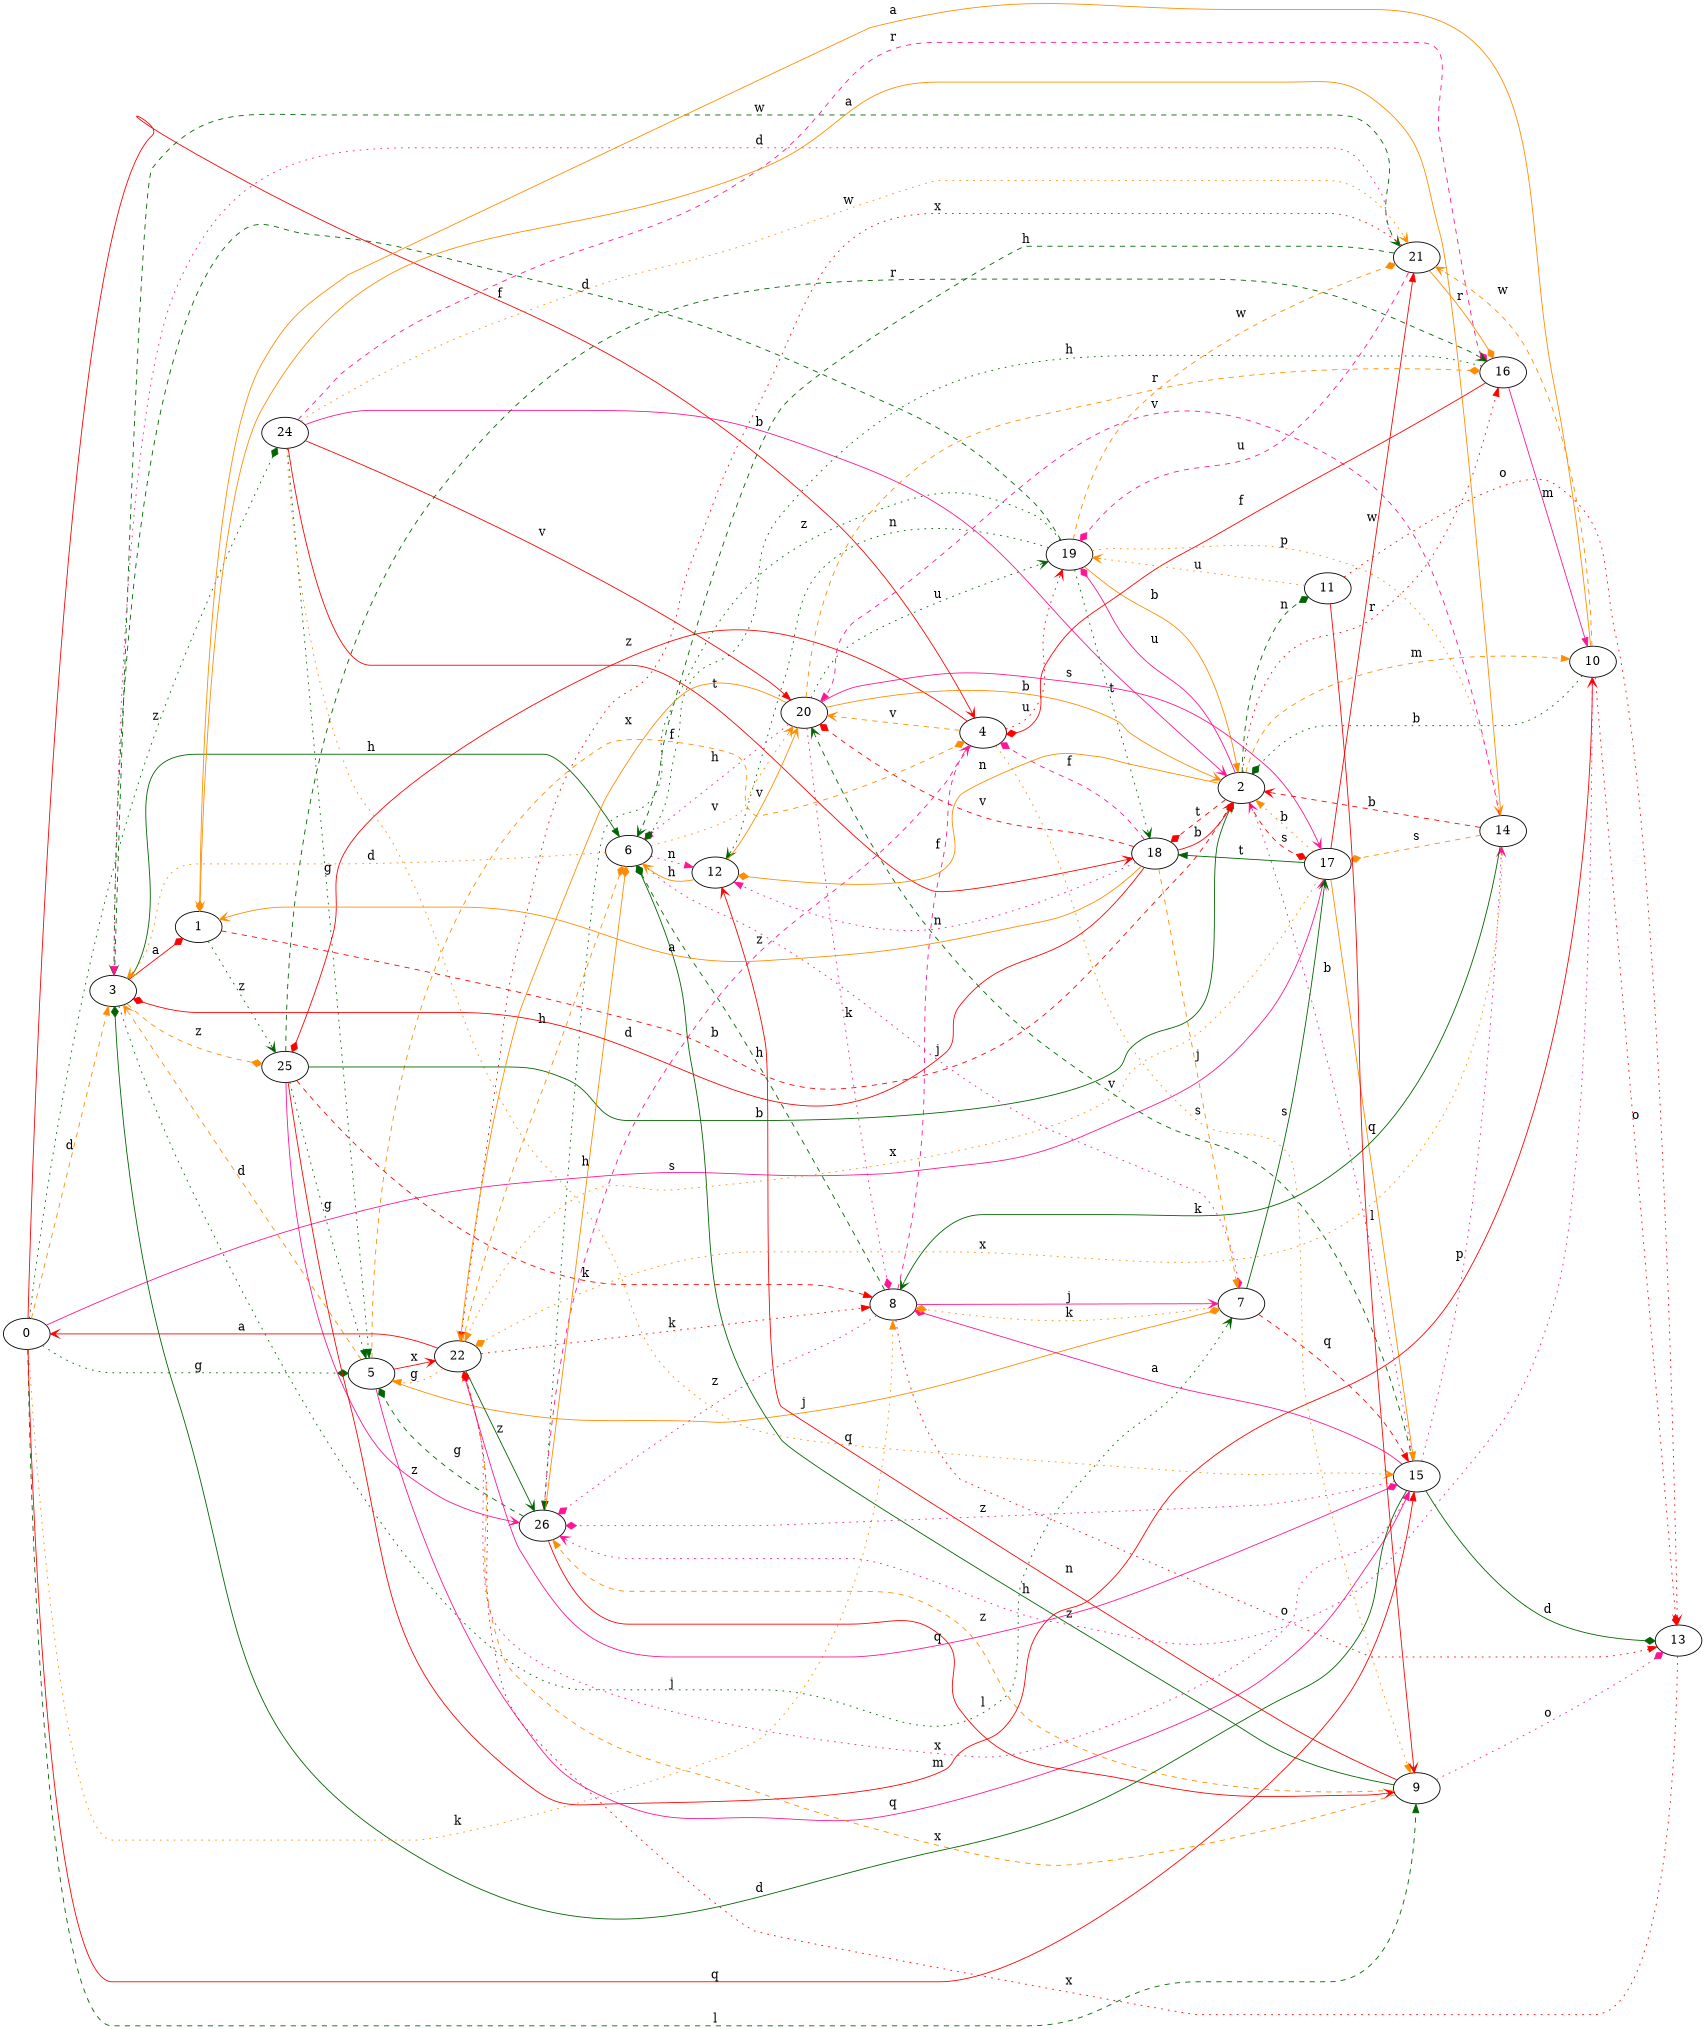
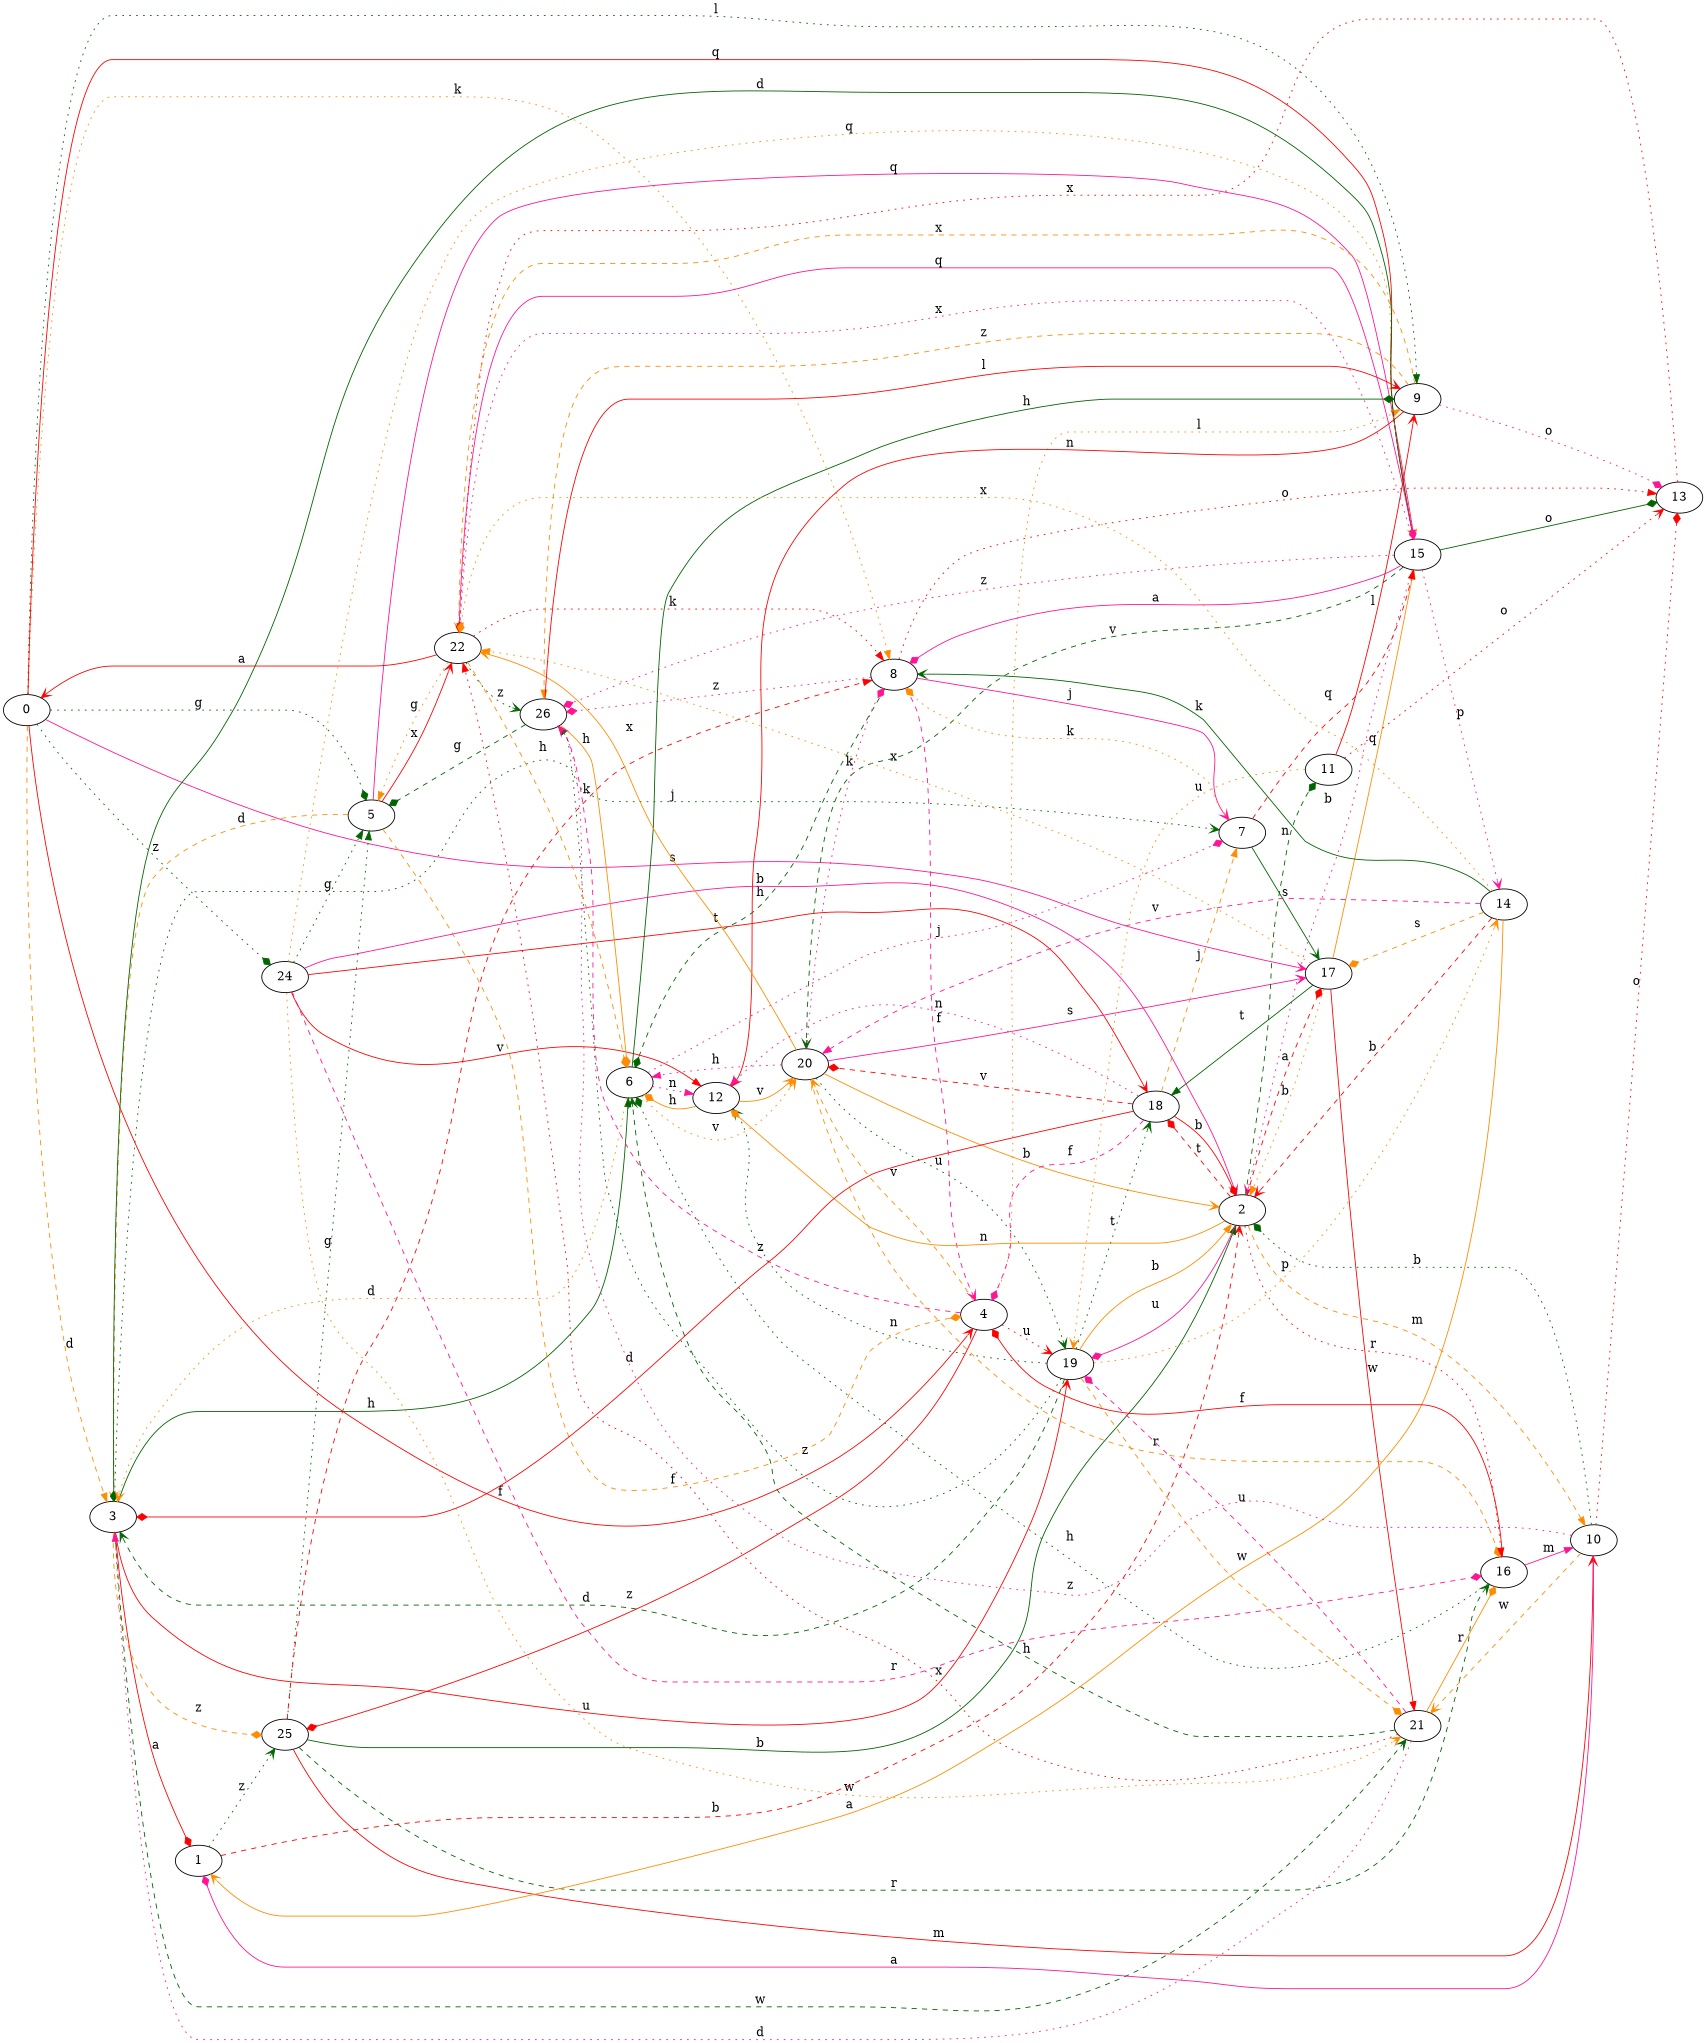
(865, 30) -> (1065, 1971)
(552, 555) -> (483, 1058)
(1285, 838) -> (1285, 1057)
(671, 880) -> (674, 1109)
(714, 960) -> none
(1198, 1111) -> (1199, 425)
(328, 1346) -> none
(804, 1413) -> none
(498, 1437) -> (496, 699)
(829, 1474) -> (774, 491)
(1548, 1610) -> (1549, 519)
none -> (656, 1720)
(483, 2026) -> (532, 16)
